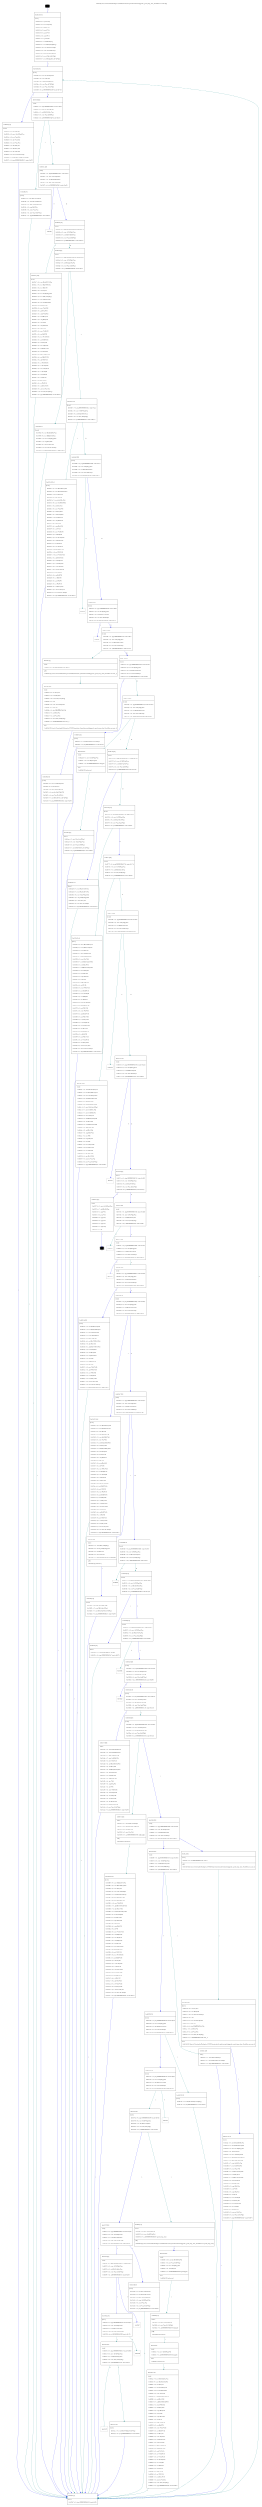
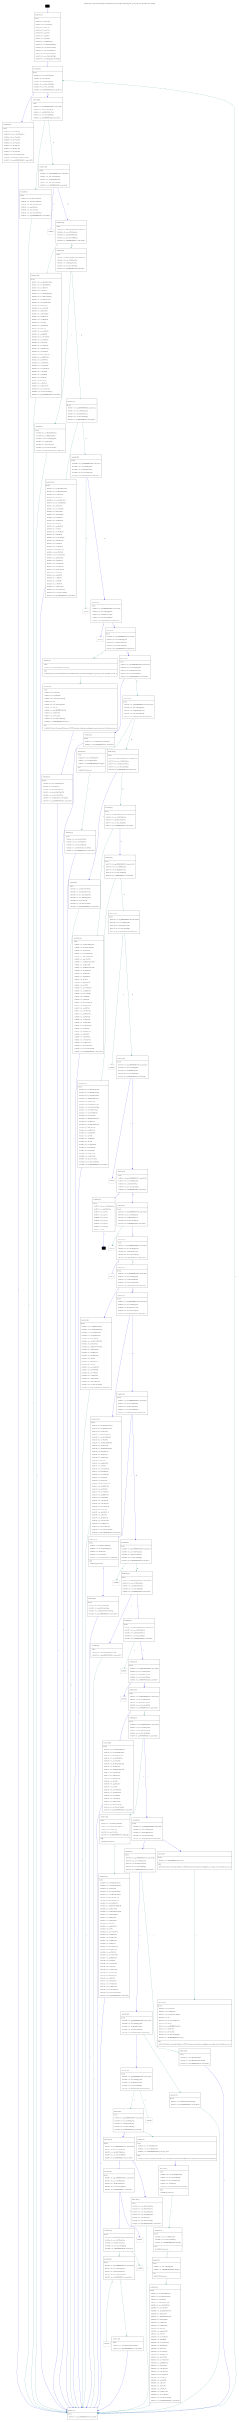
(238, 2177) -> none
